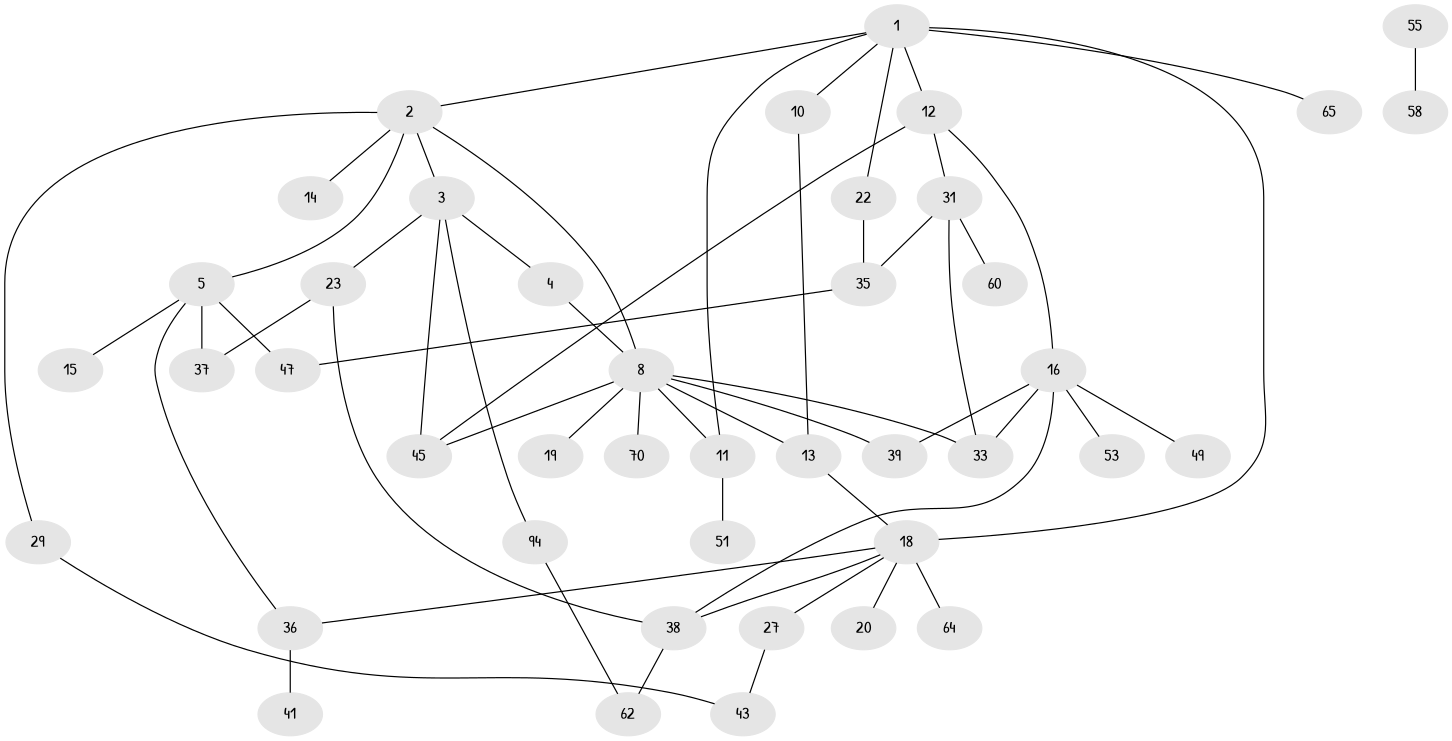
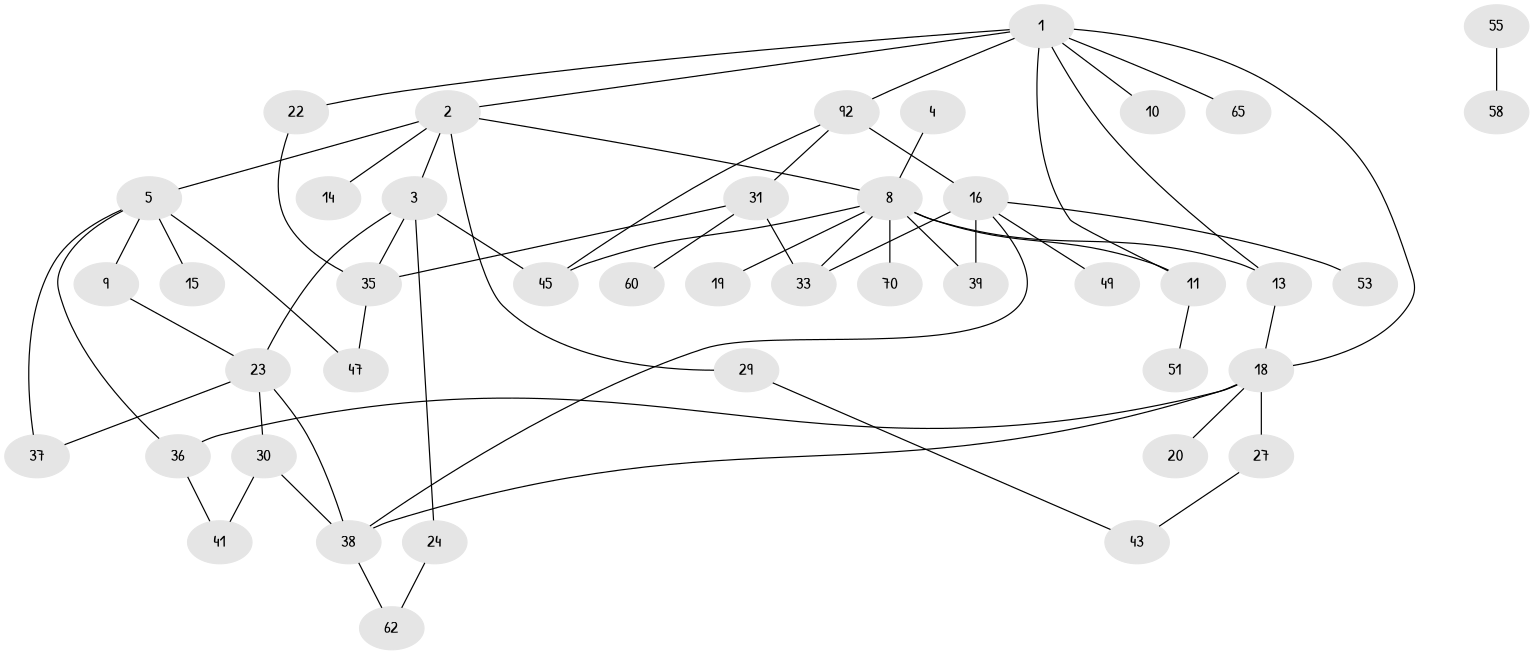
(929, 112) -> (847, 112)
(496, 241) -> (392, 241)
none -> (106, 284)
(803, 284) -> (1142, 169)
none -> (264, 456)
(535, 542) -> (435, 542)
(950, 628) -> none
